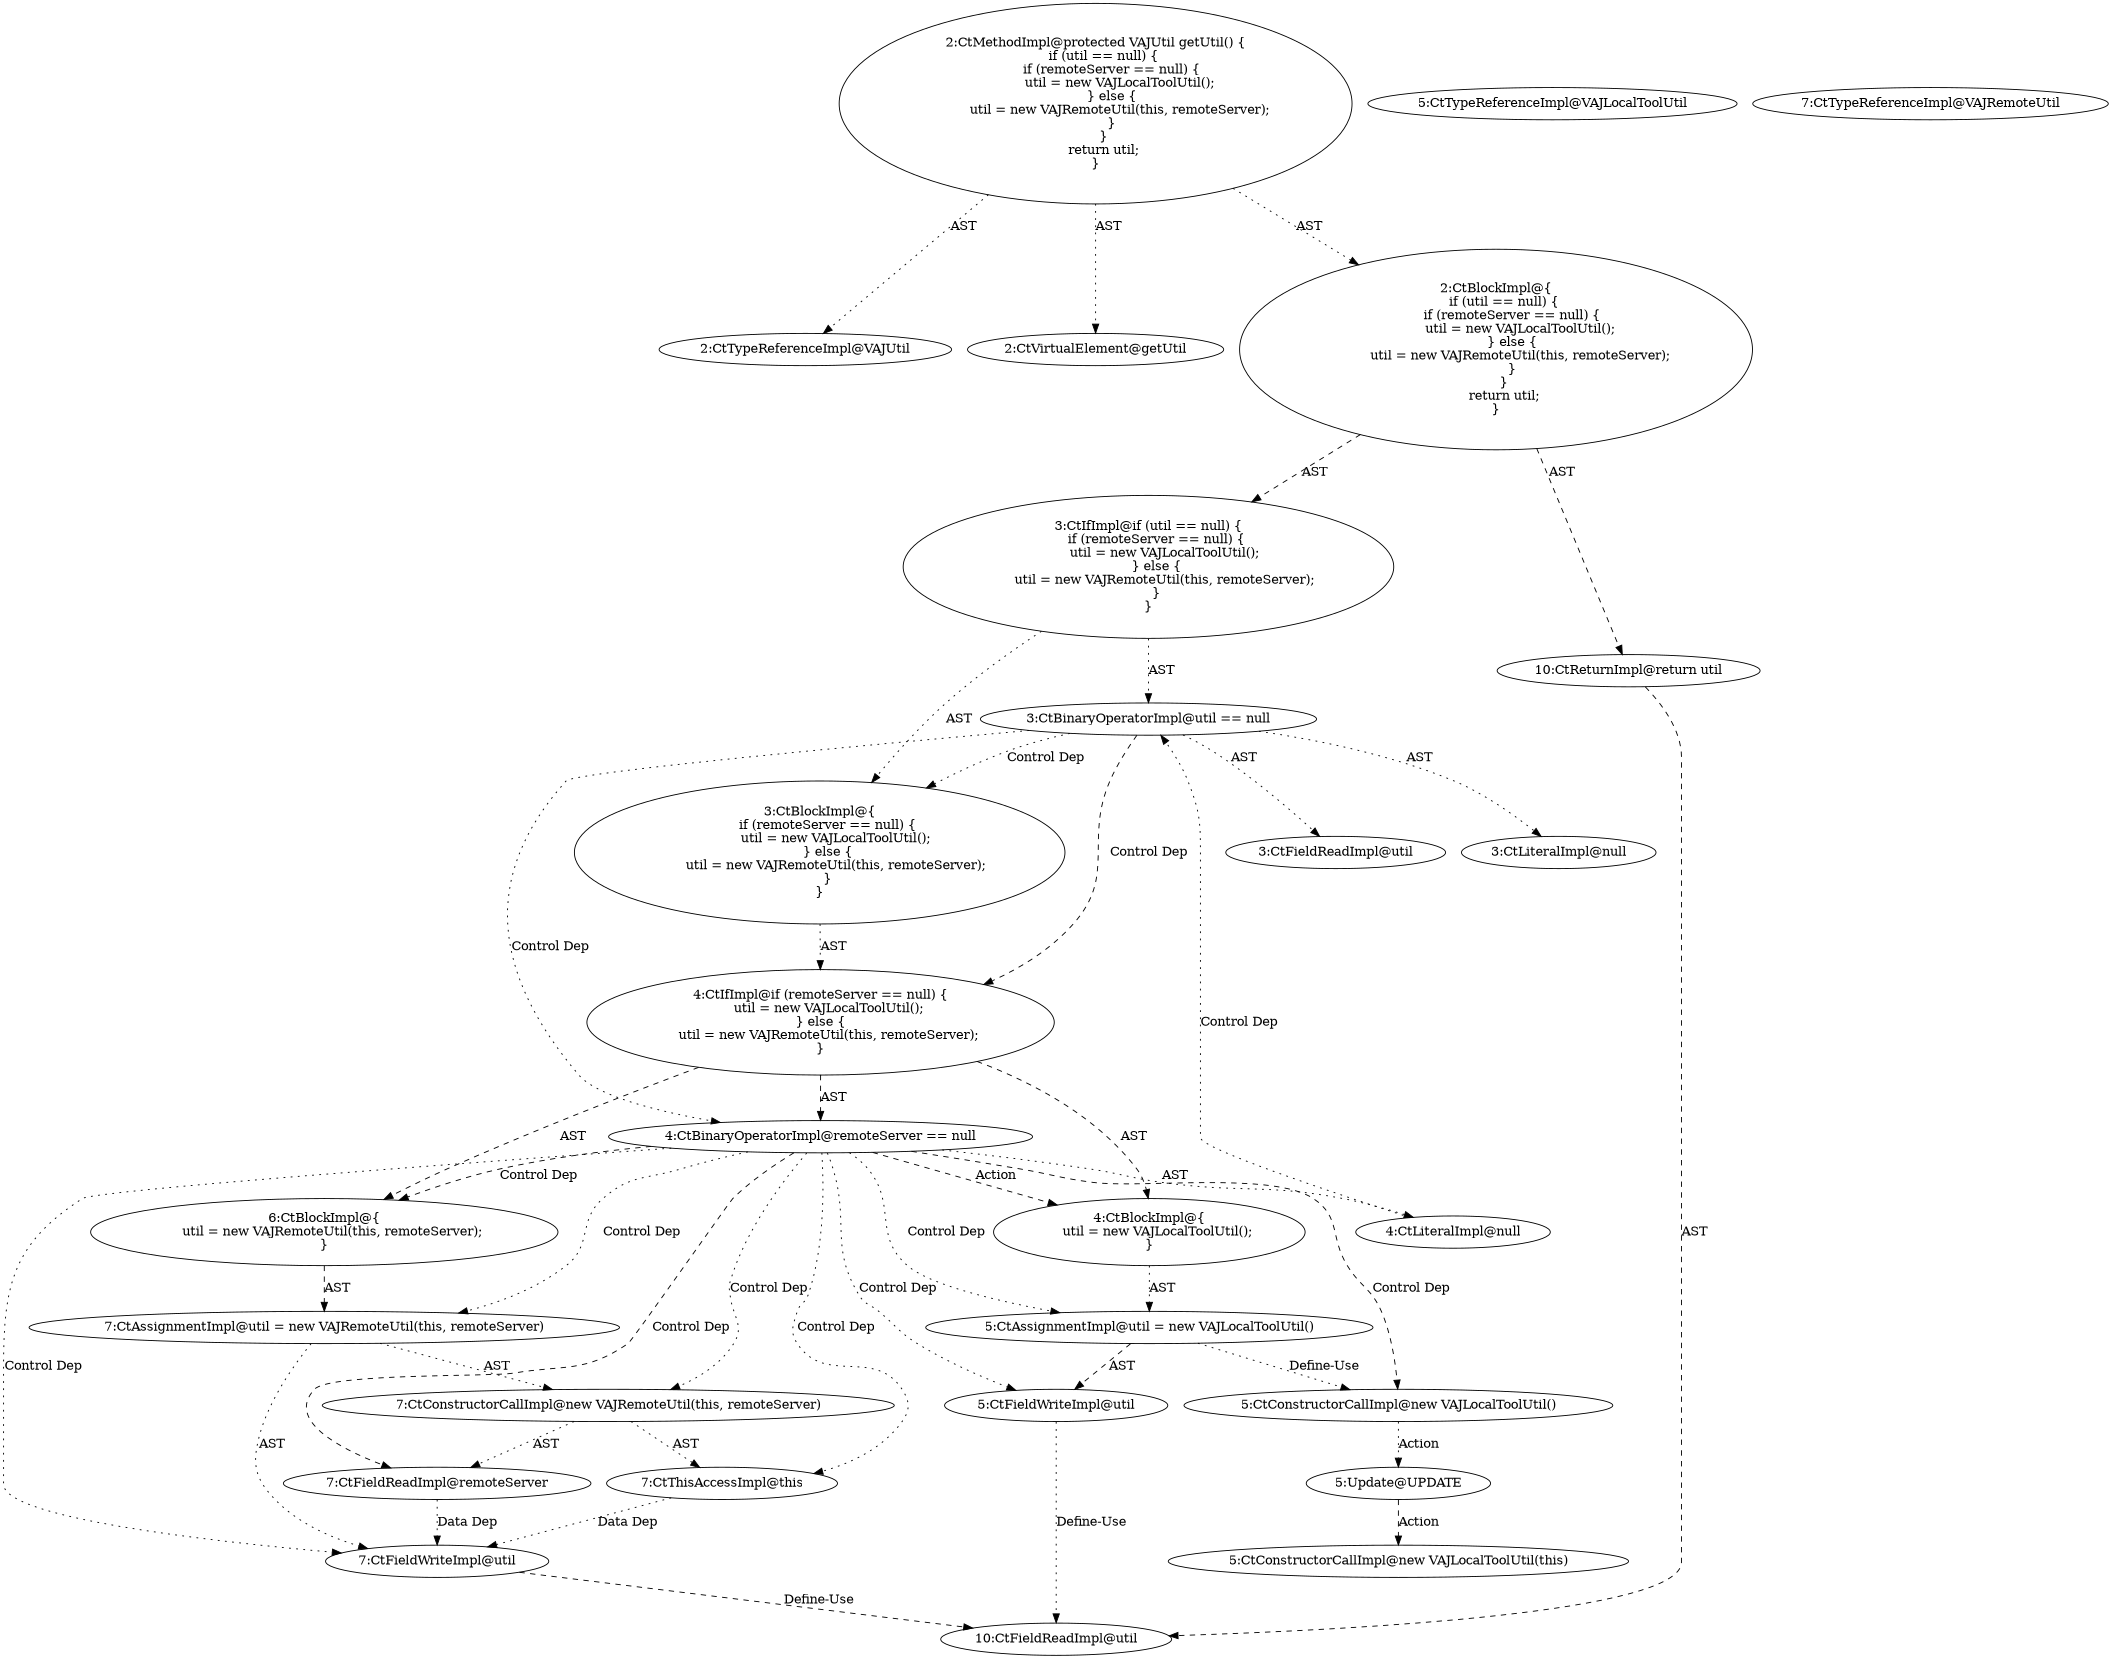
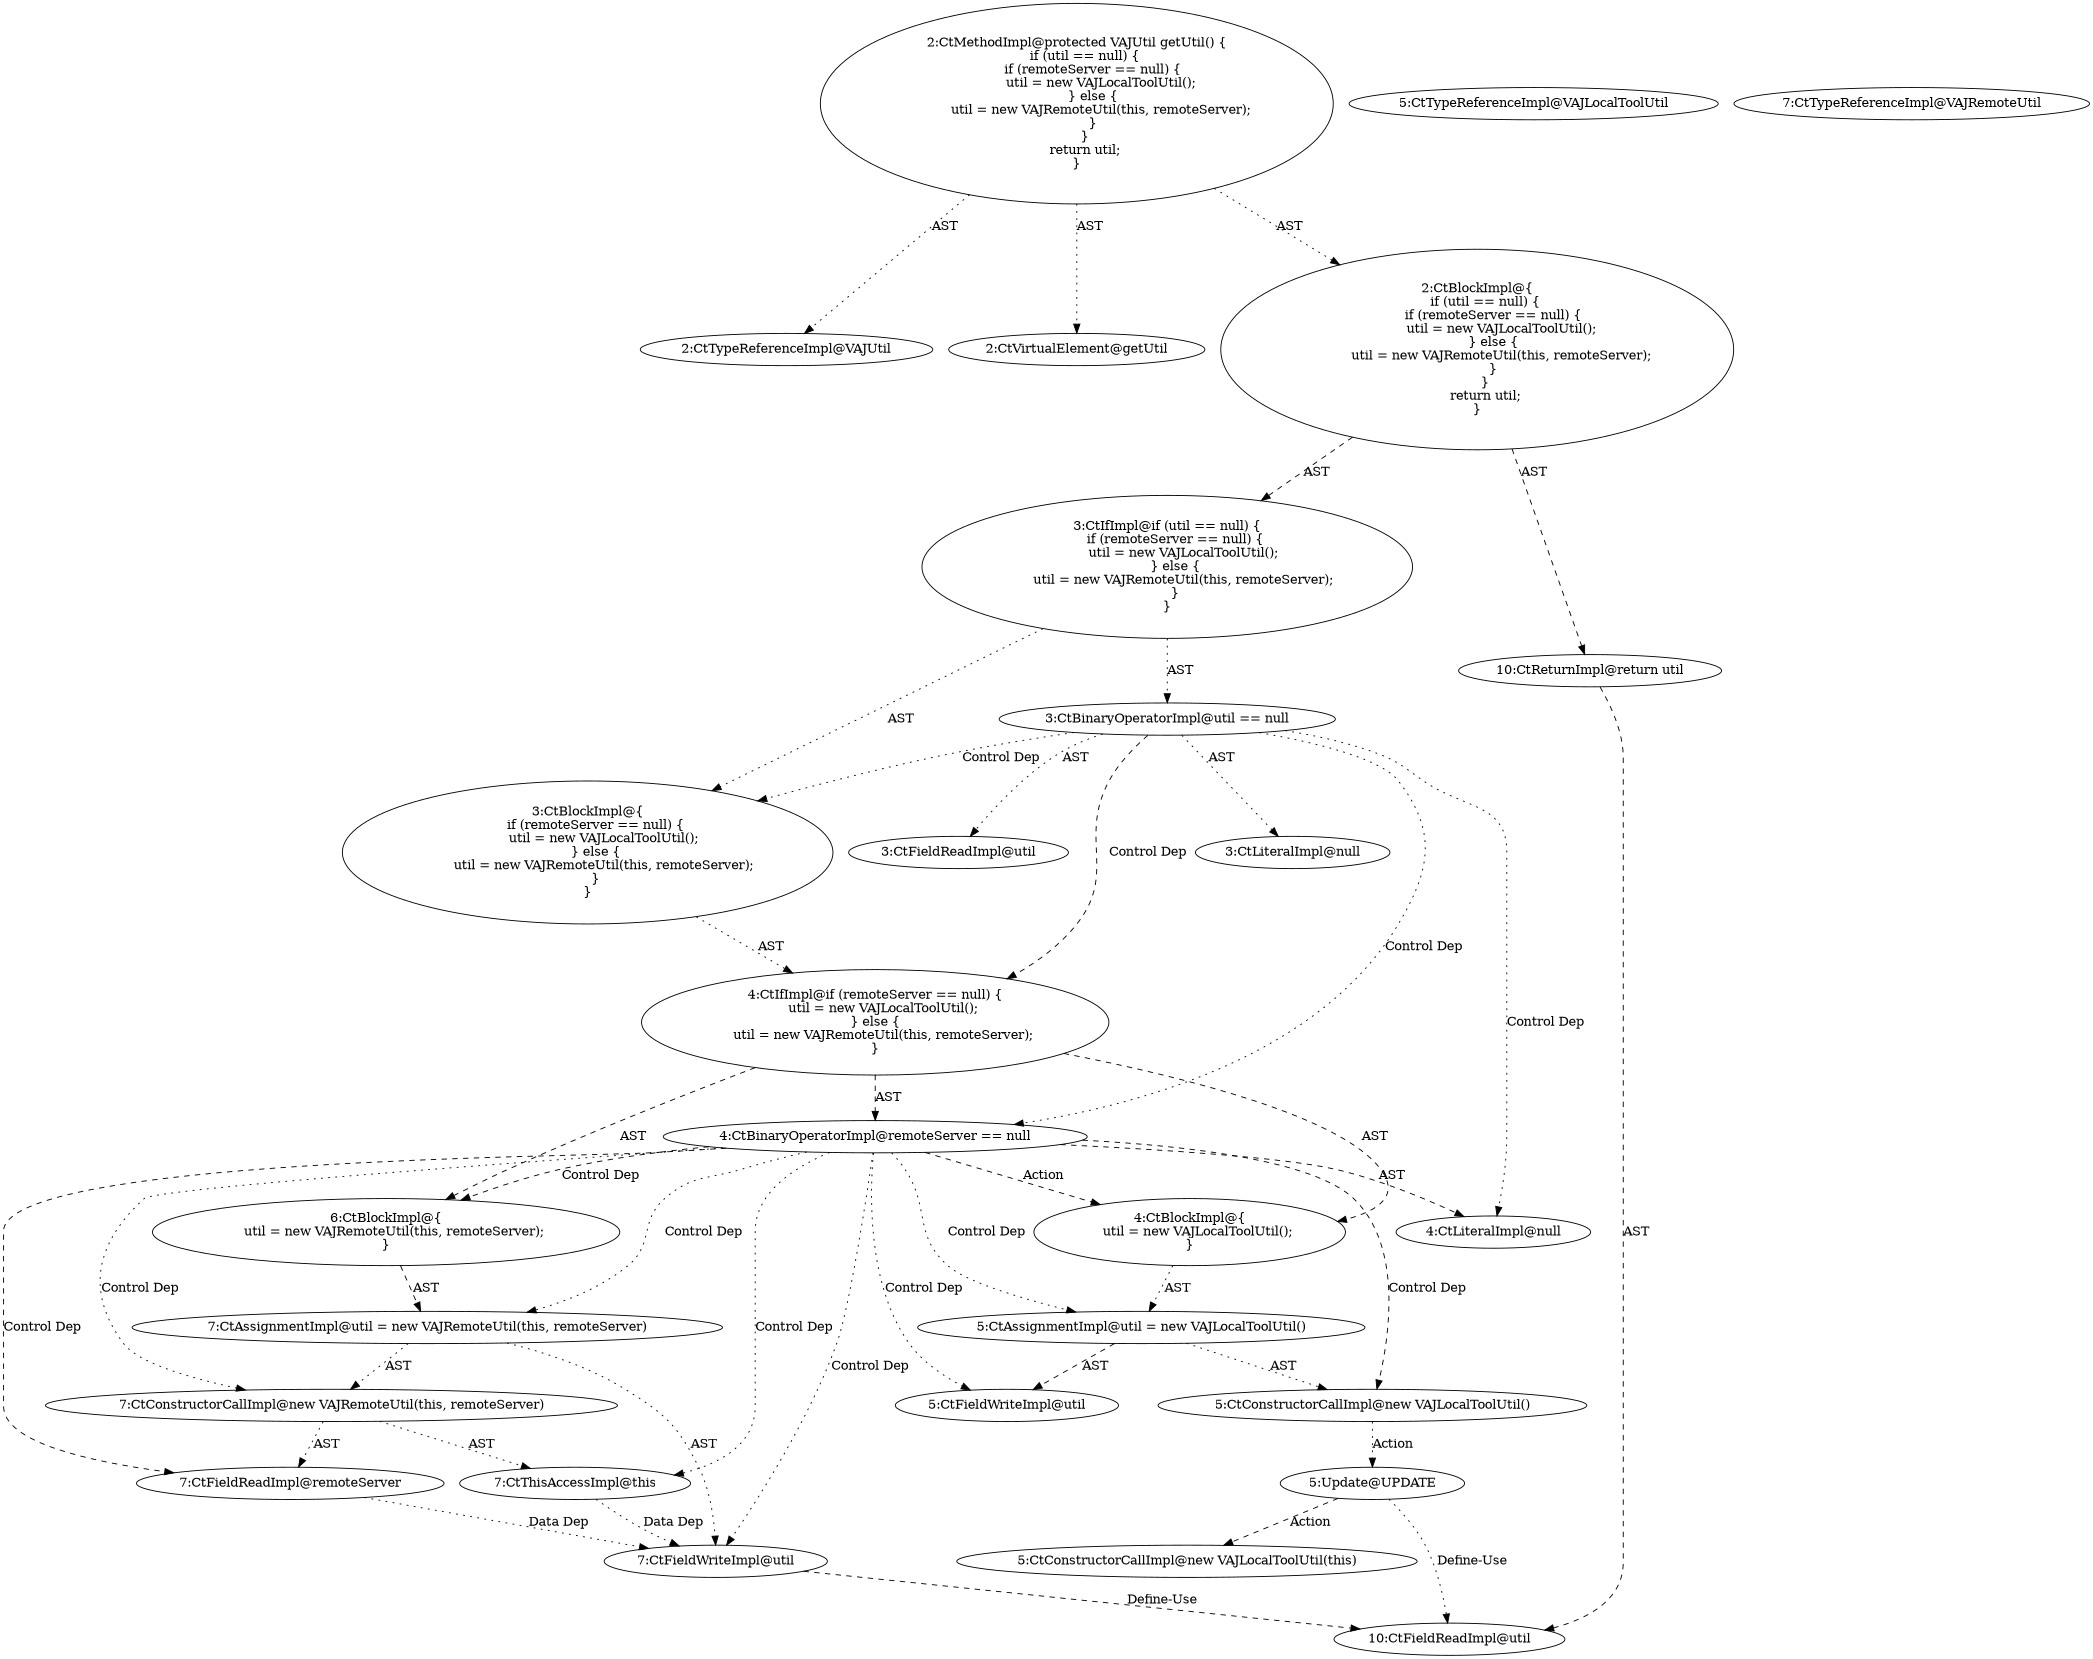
(1200, 1049) -> (1507, 897)
(1127, 1176) -> (1292, 1162)
(1324, 1366) -> (1283, 1366)
(1056, 1518) -> (1428, 1551)
